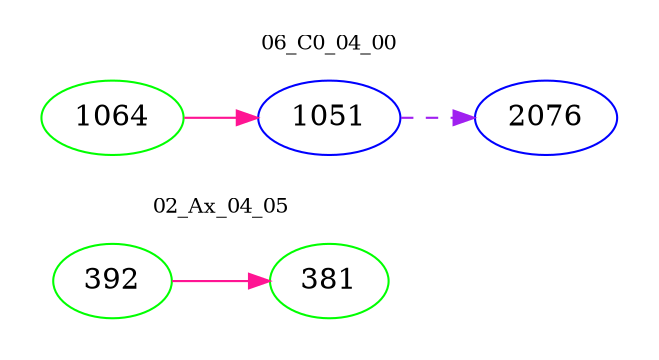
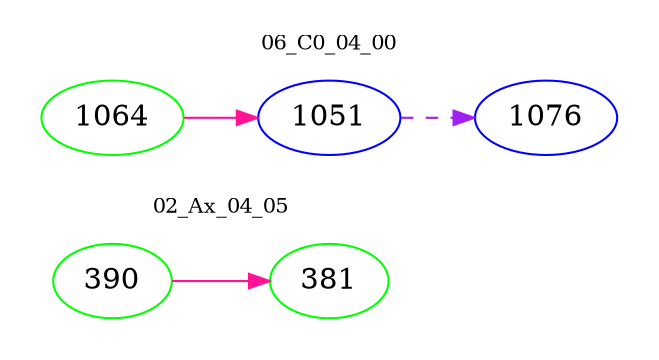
(546, 118) -> (546, 118)
(113, 281) -> (113, 281)
